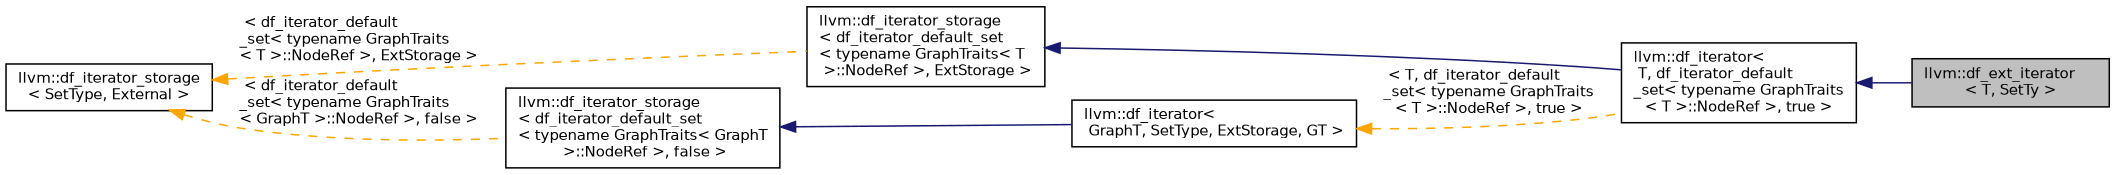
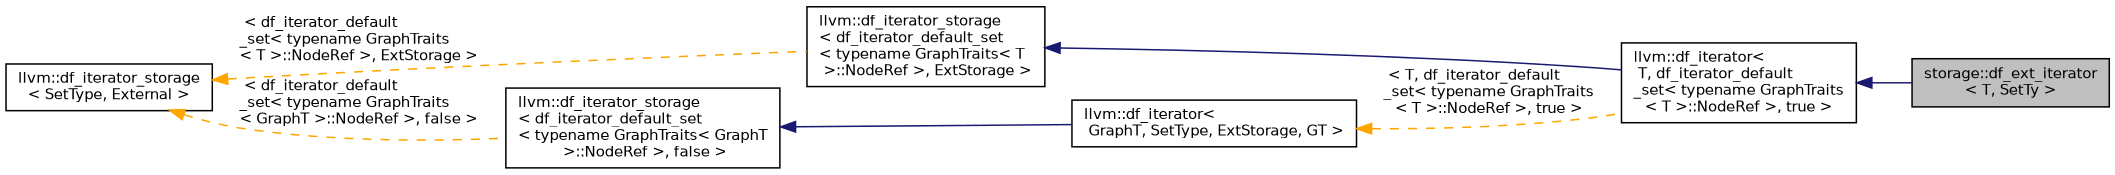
(2011, 83) -> (2011, 83)
